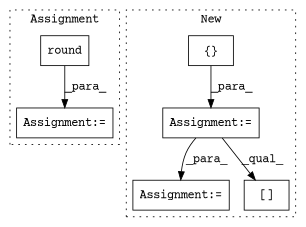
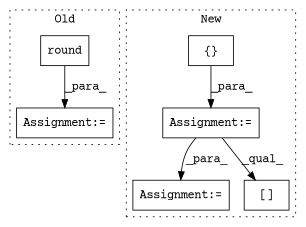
(65, 20) -> (65, 20)
